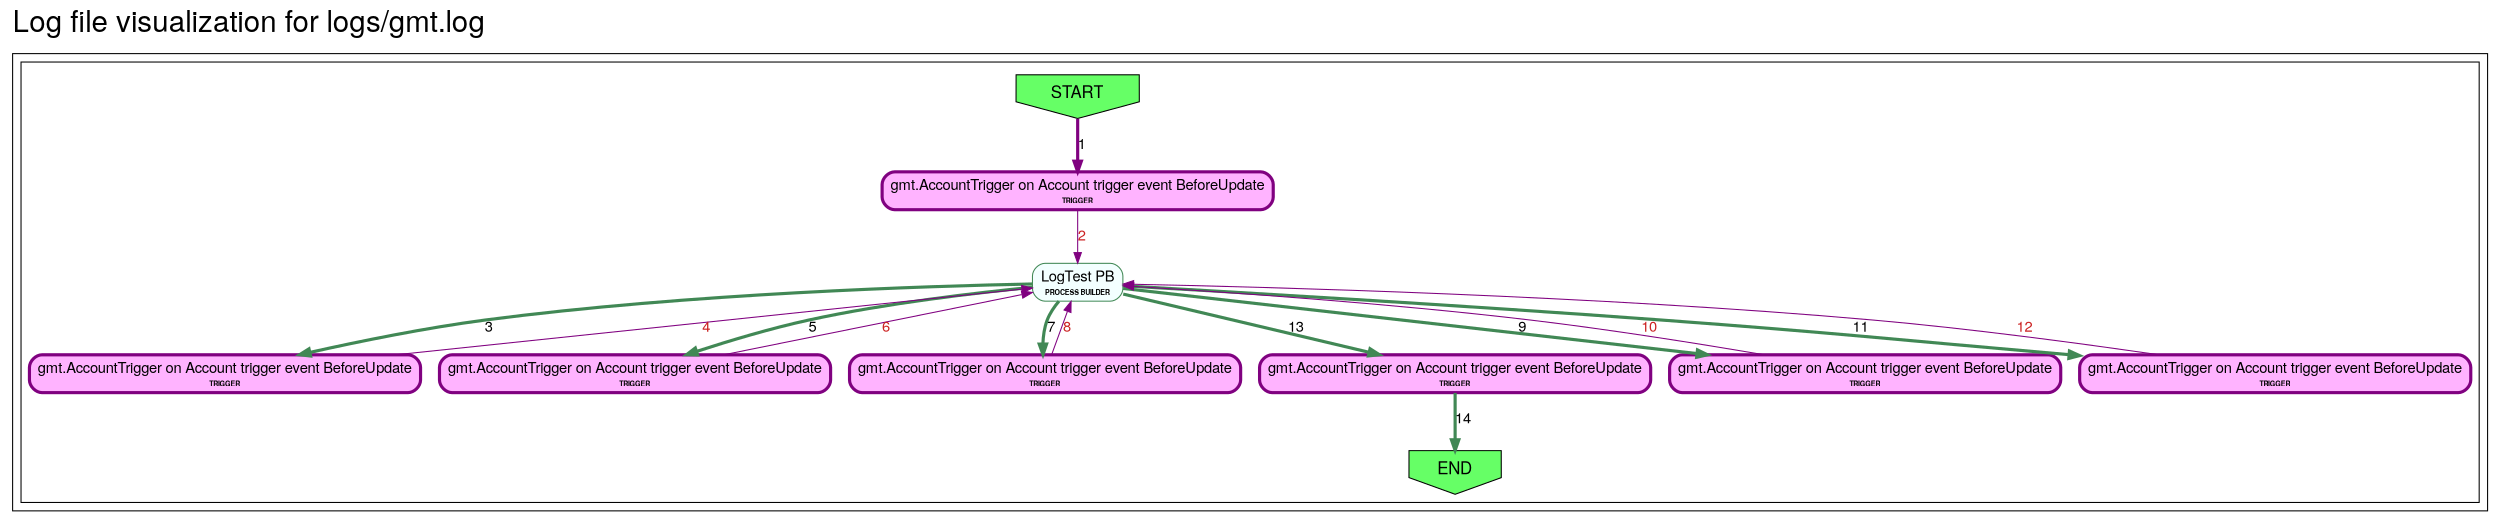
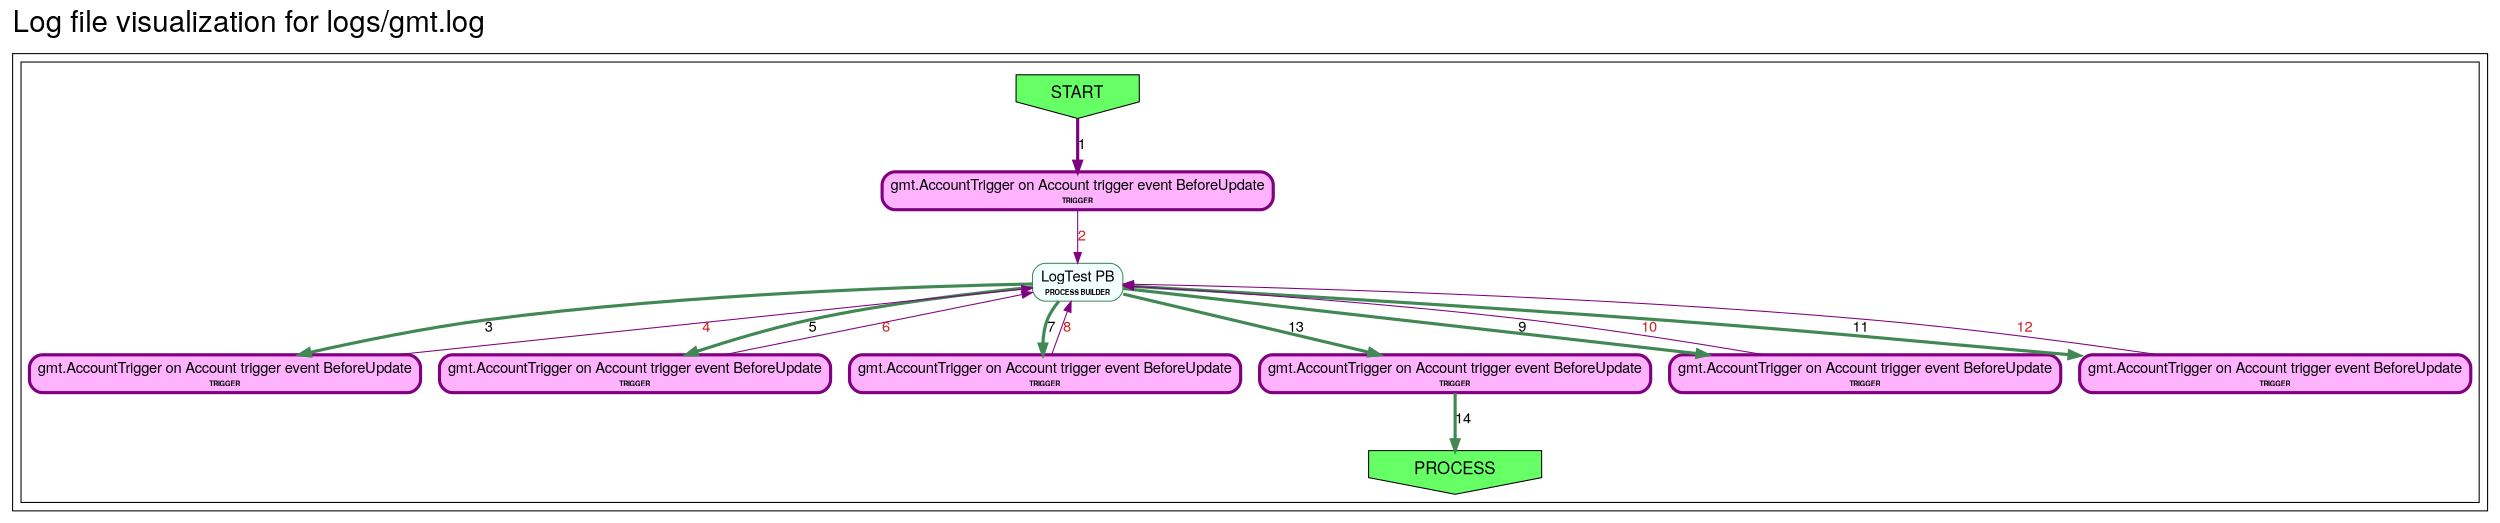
(1455, 470) -> (1455, 470)
